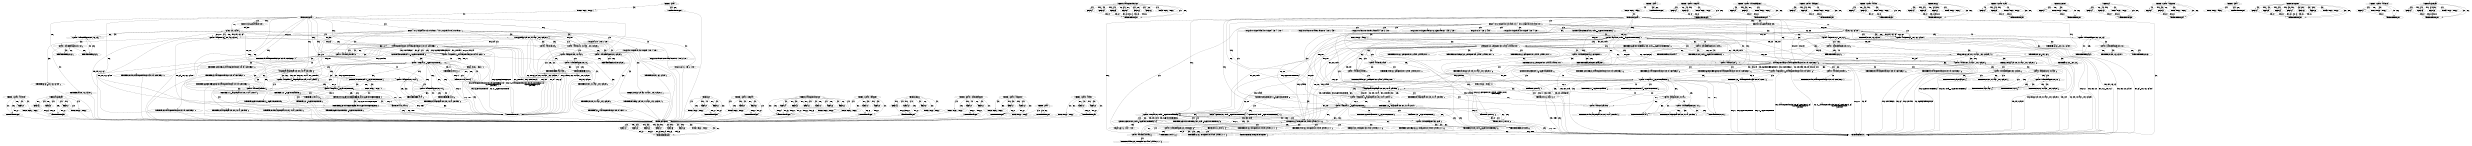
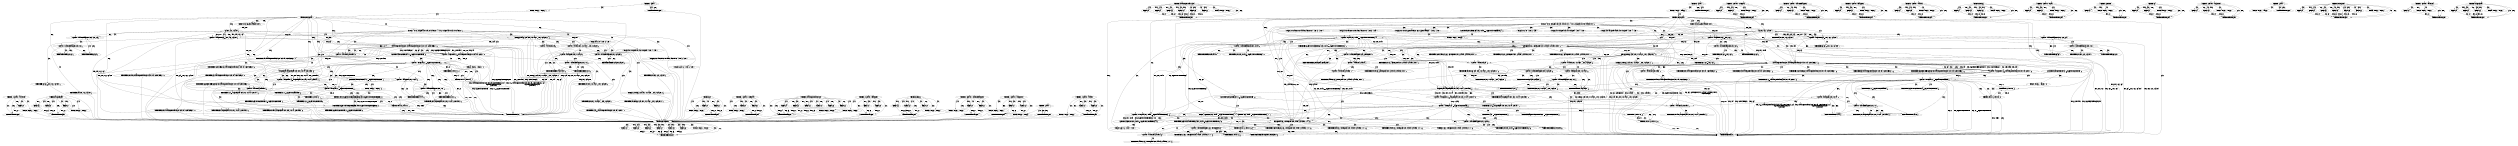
(1602, 47) -> none
